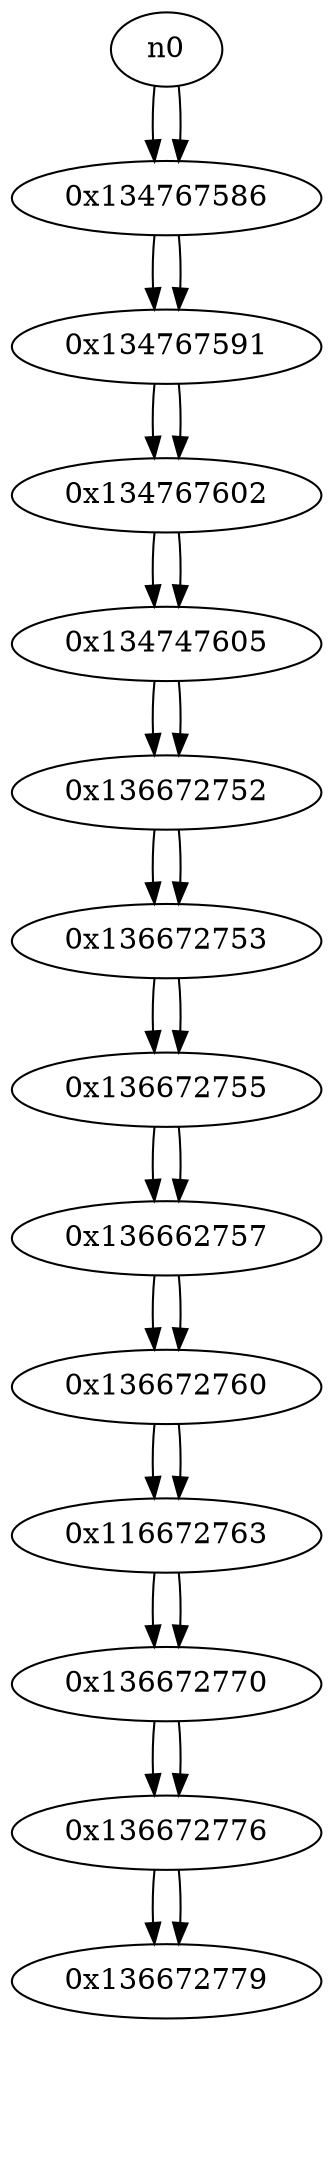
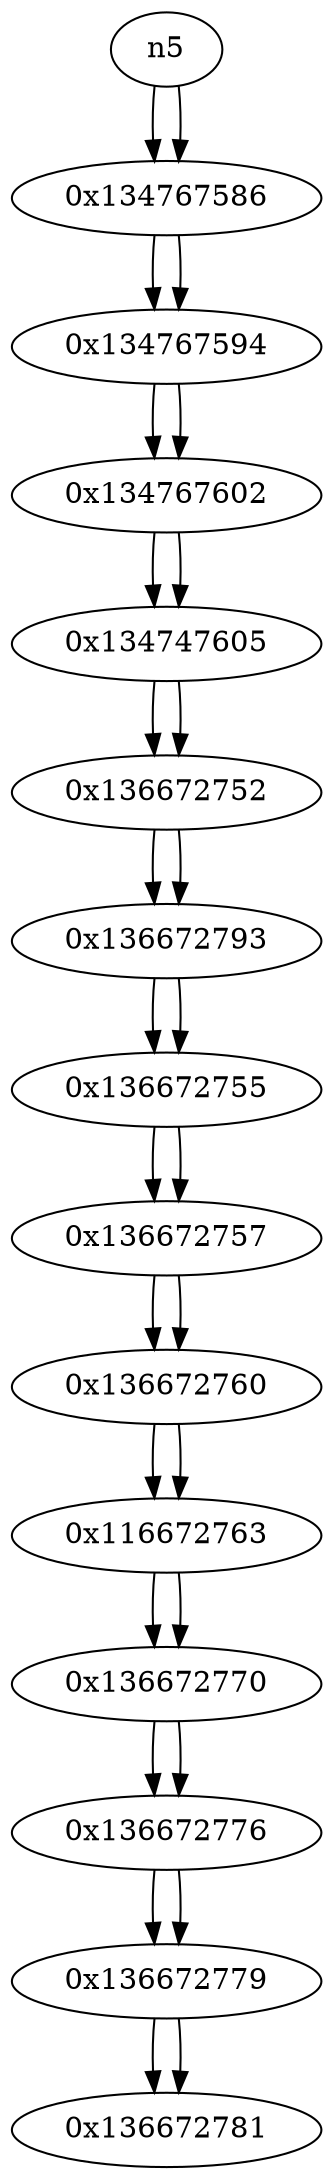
(167, 50) -> (167, 50)
(167, 347) -> (167, 347)
(167, 941) -> (167, 941)
(167, 1238) -> (167, 1238)
none -> (167, 2130)
